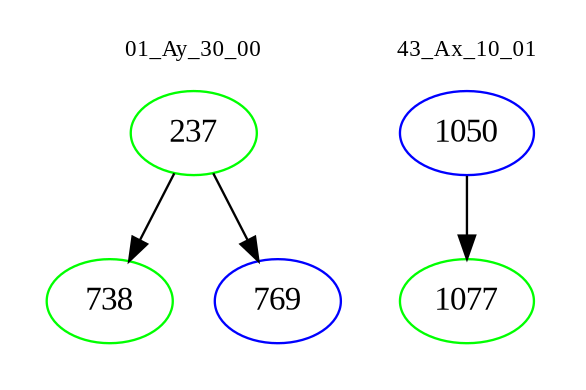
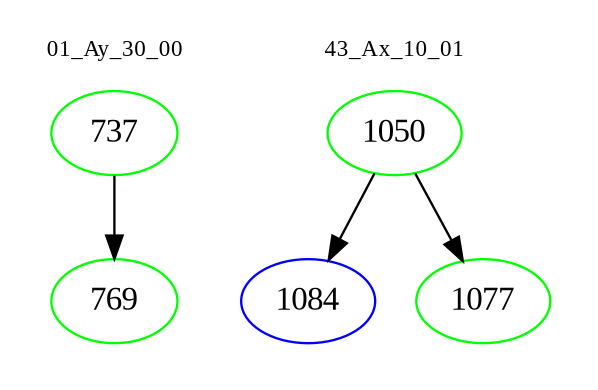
(194, 133) -> (114, 133)
(467, 133) -> (395, 133)
(110, 301) -> none
(278, 301) -> (114, 301)
none -> (308, 301)
